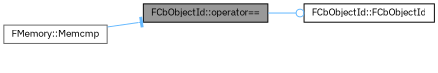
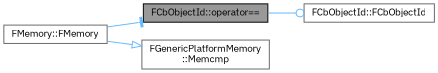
(369, 13) -> (369, 13)
(56, 34) -> (56, 34)
none -> (206, 55)
